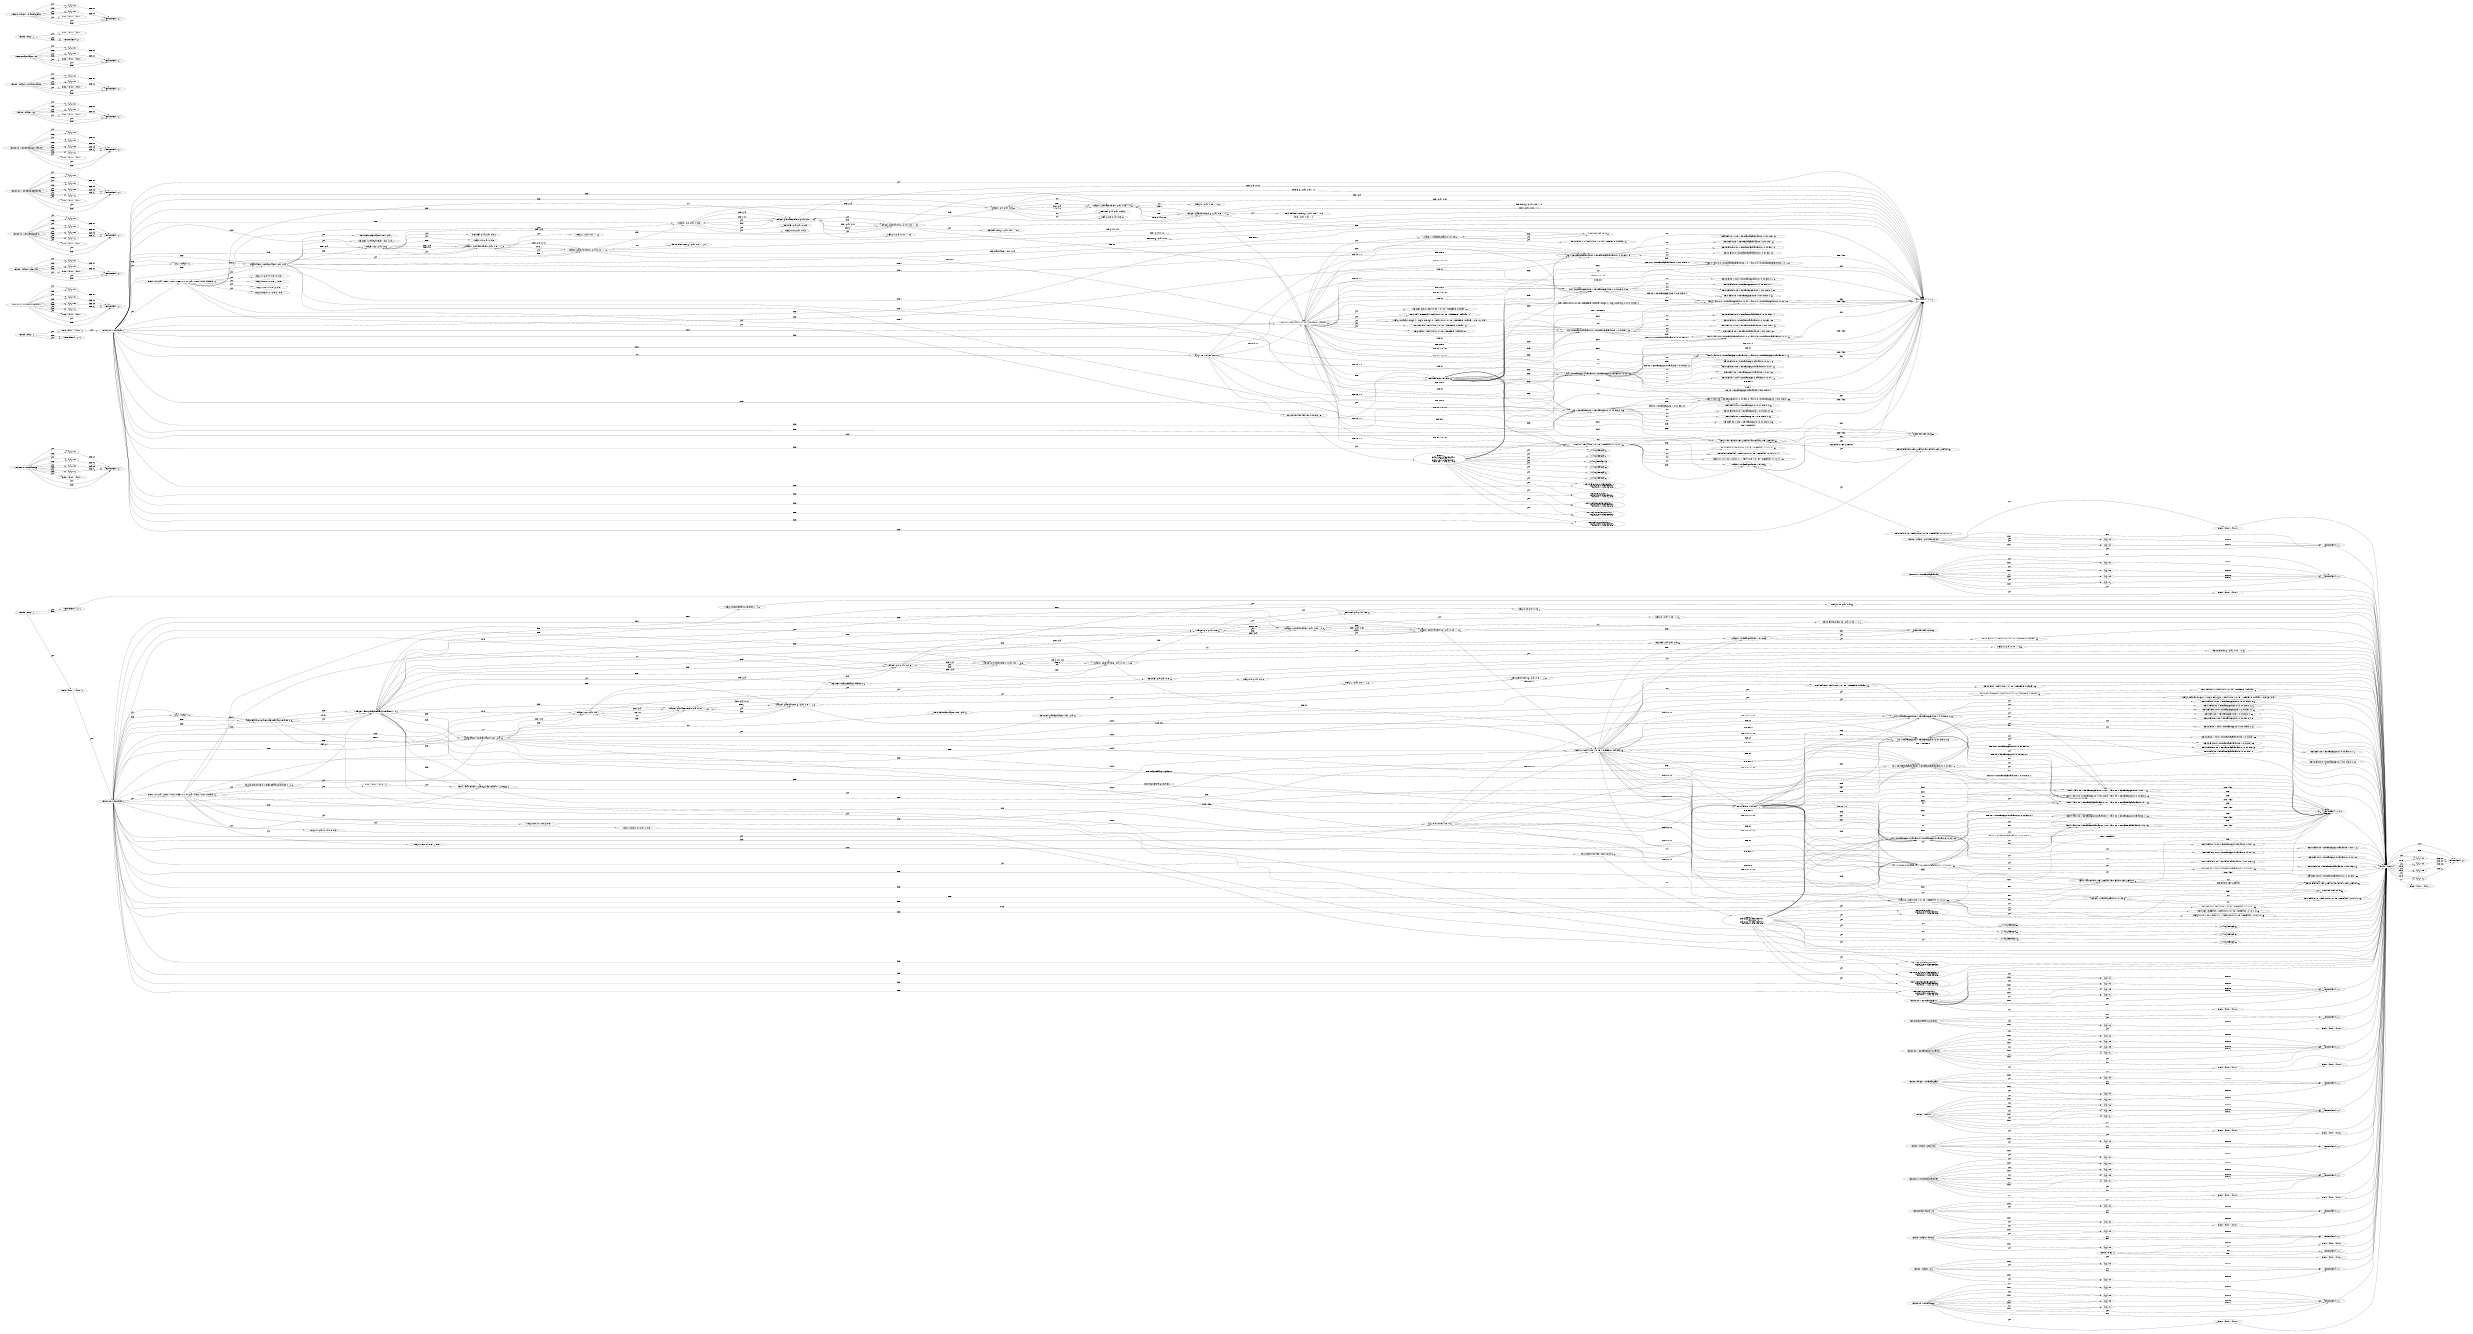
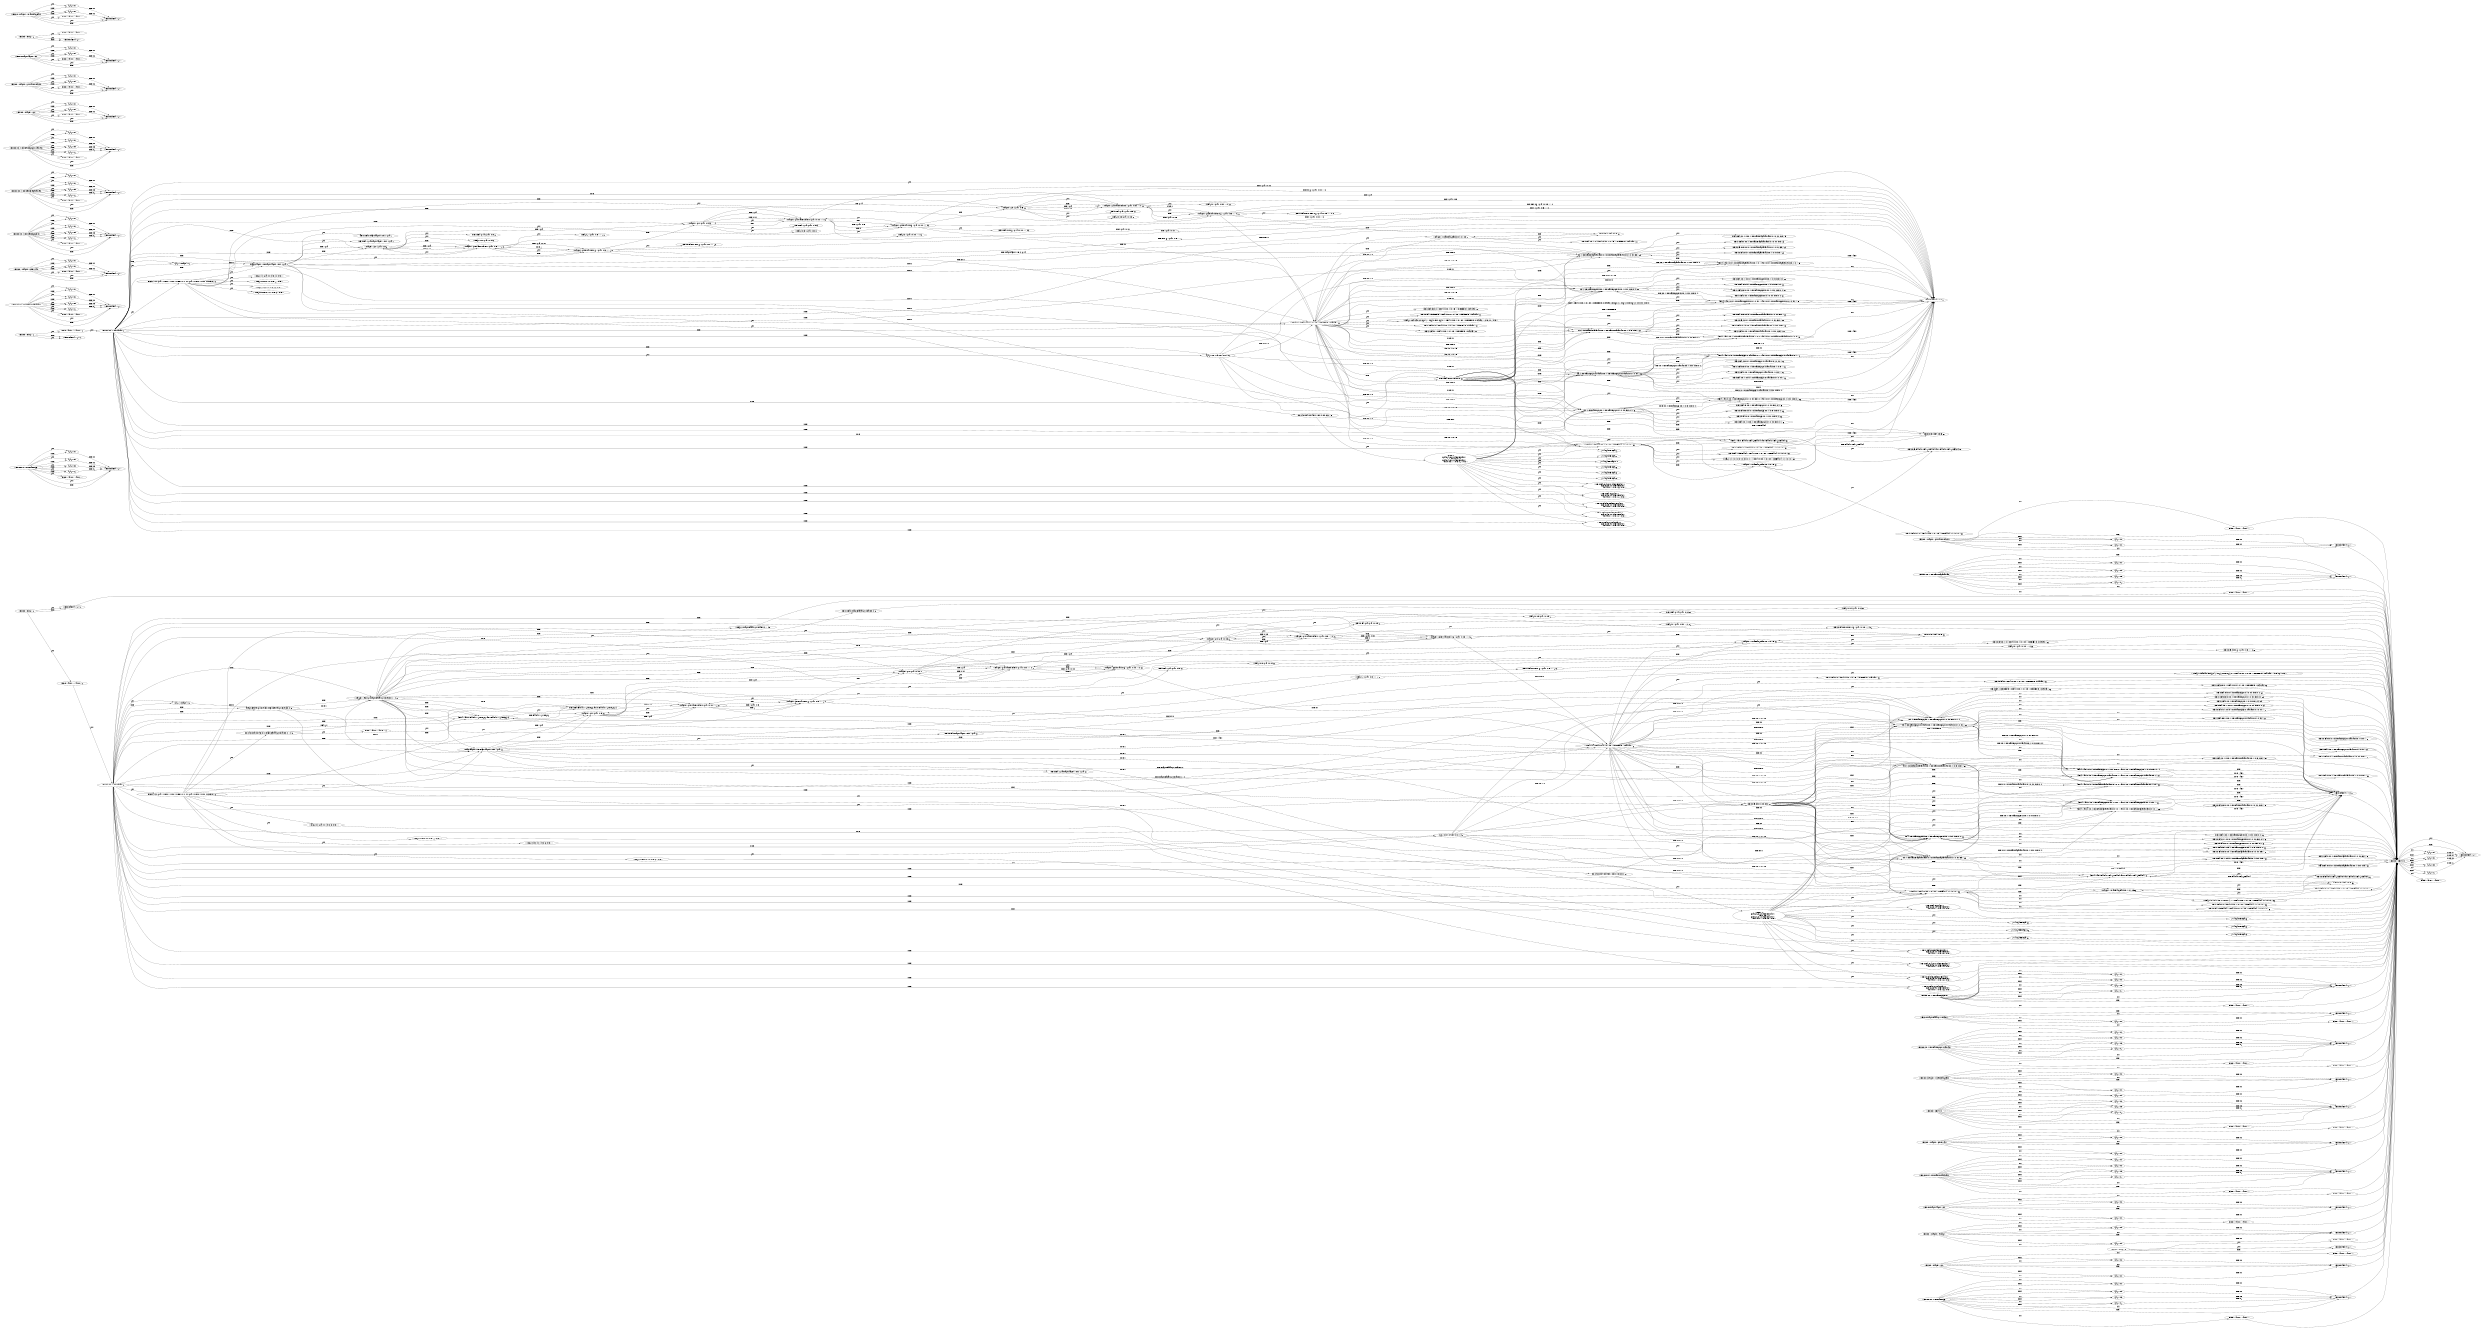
none -> (593, 708)
(332, 721) -> none
